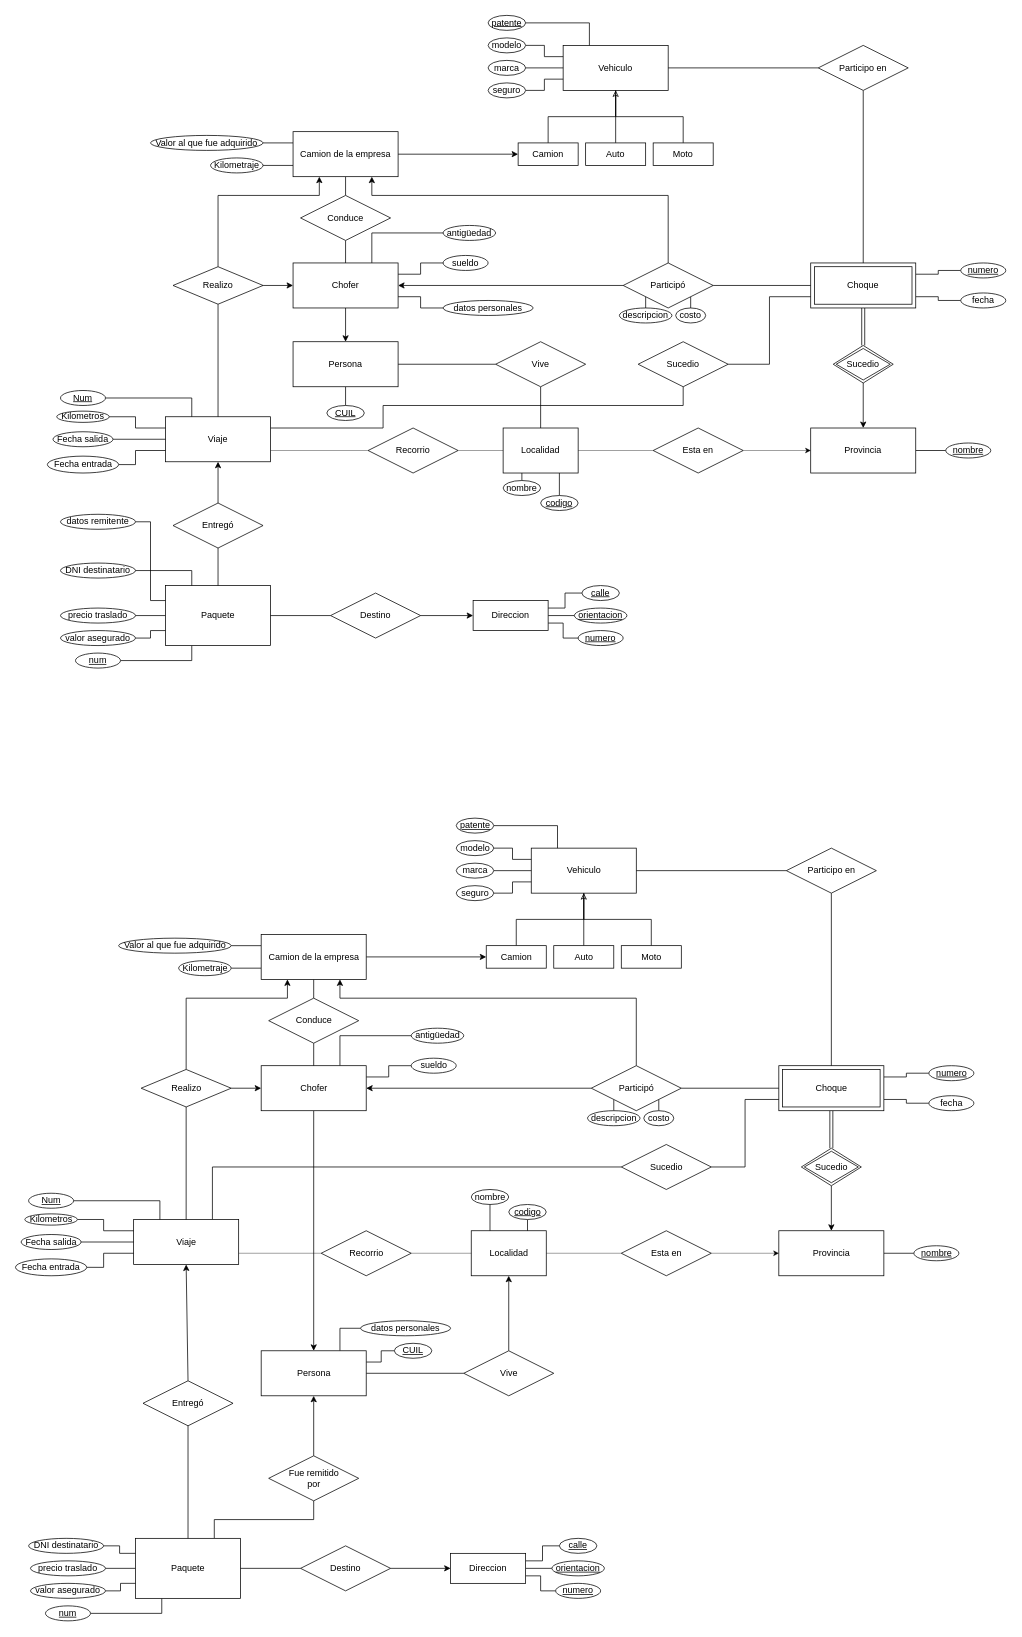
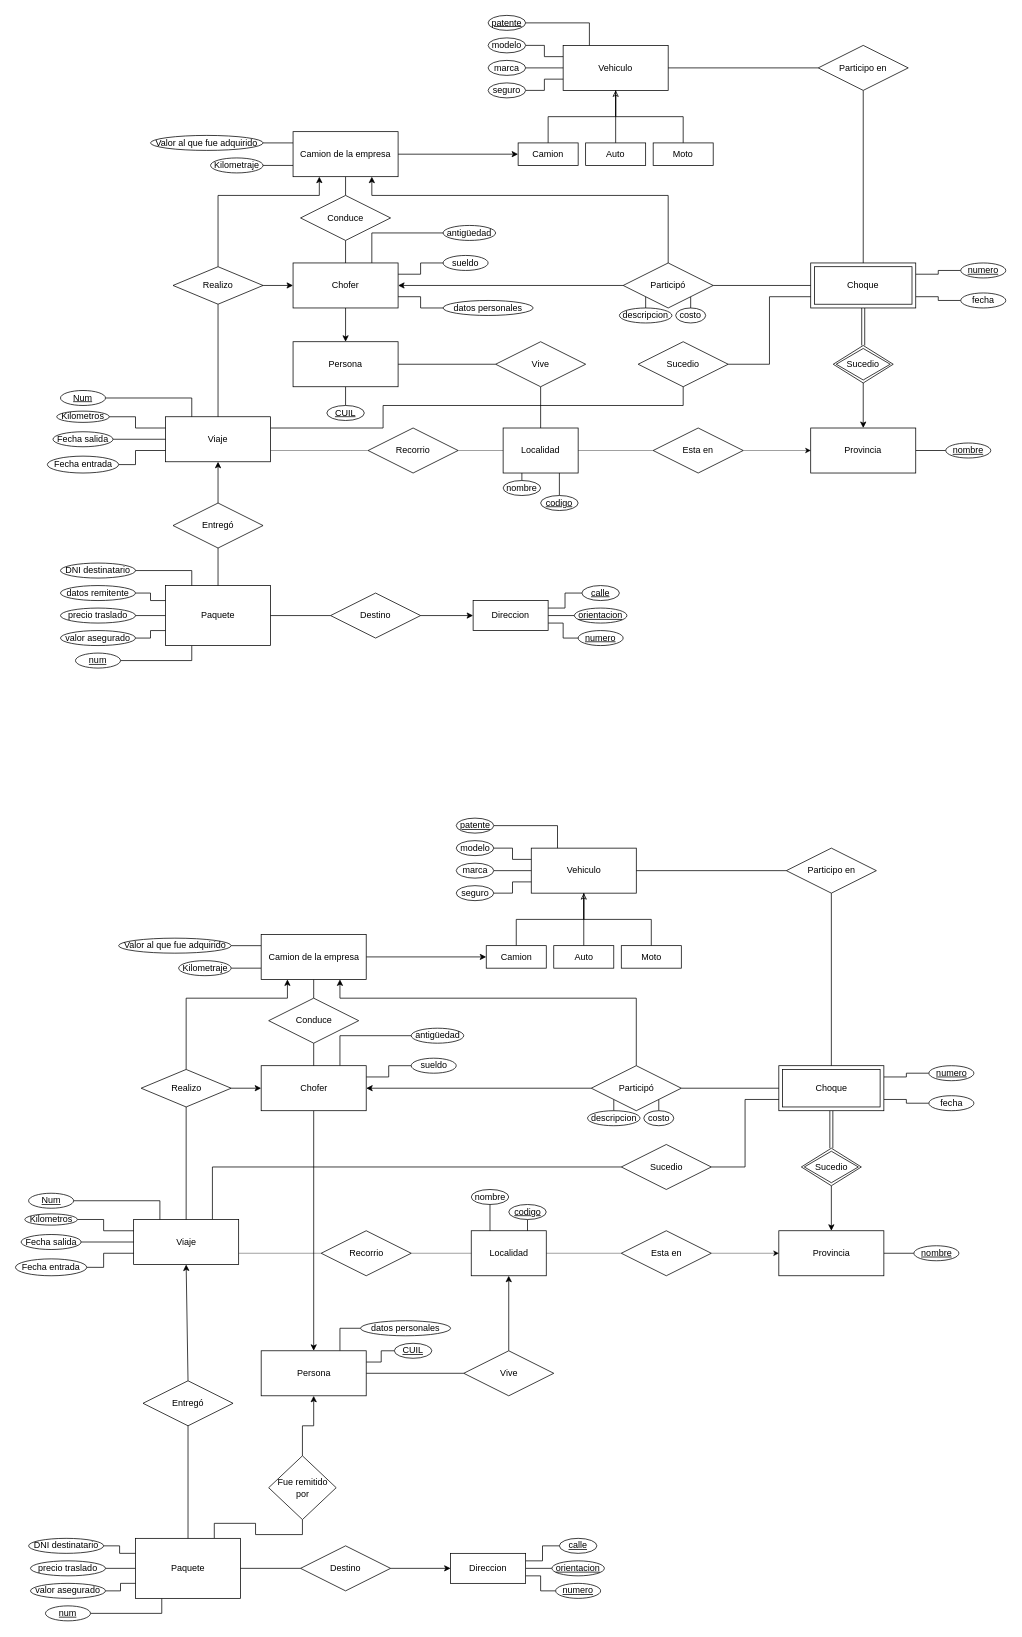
(98, 522) -> (98, 593)
(314, 1478) -> (302, 1487)
